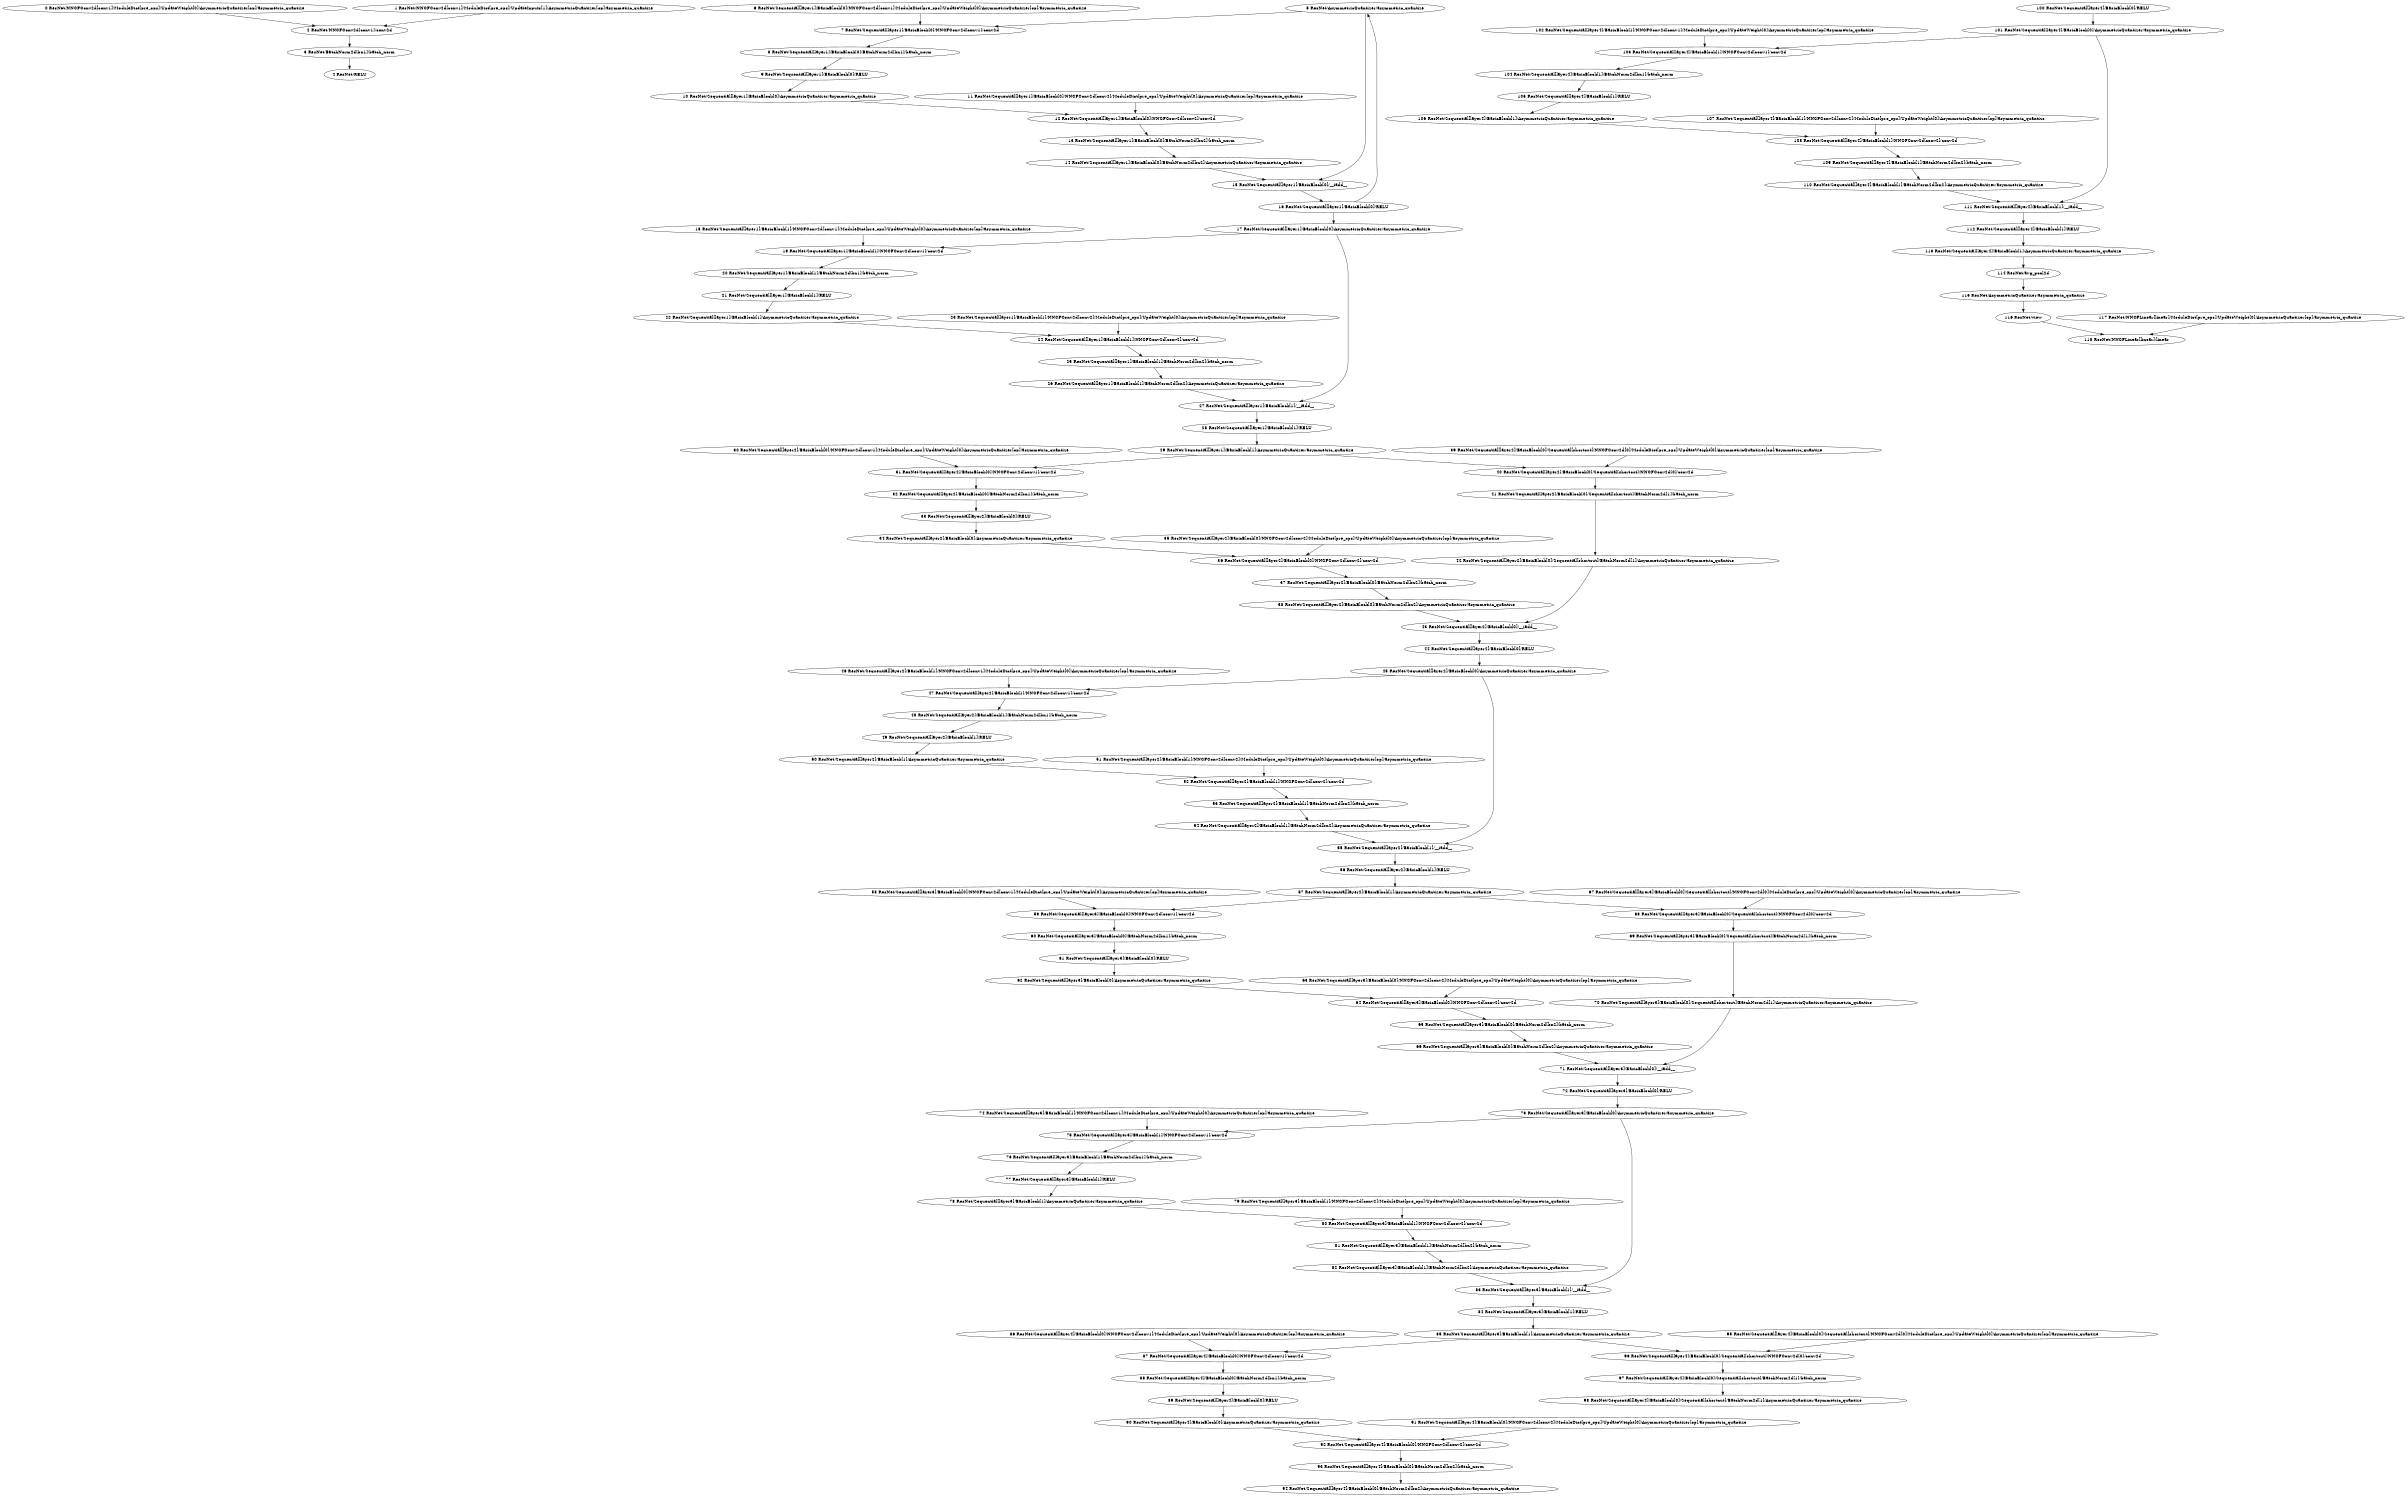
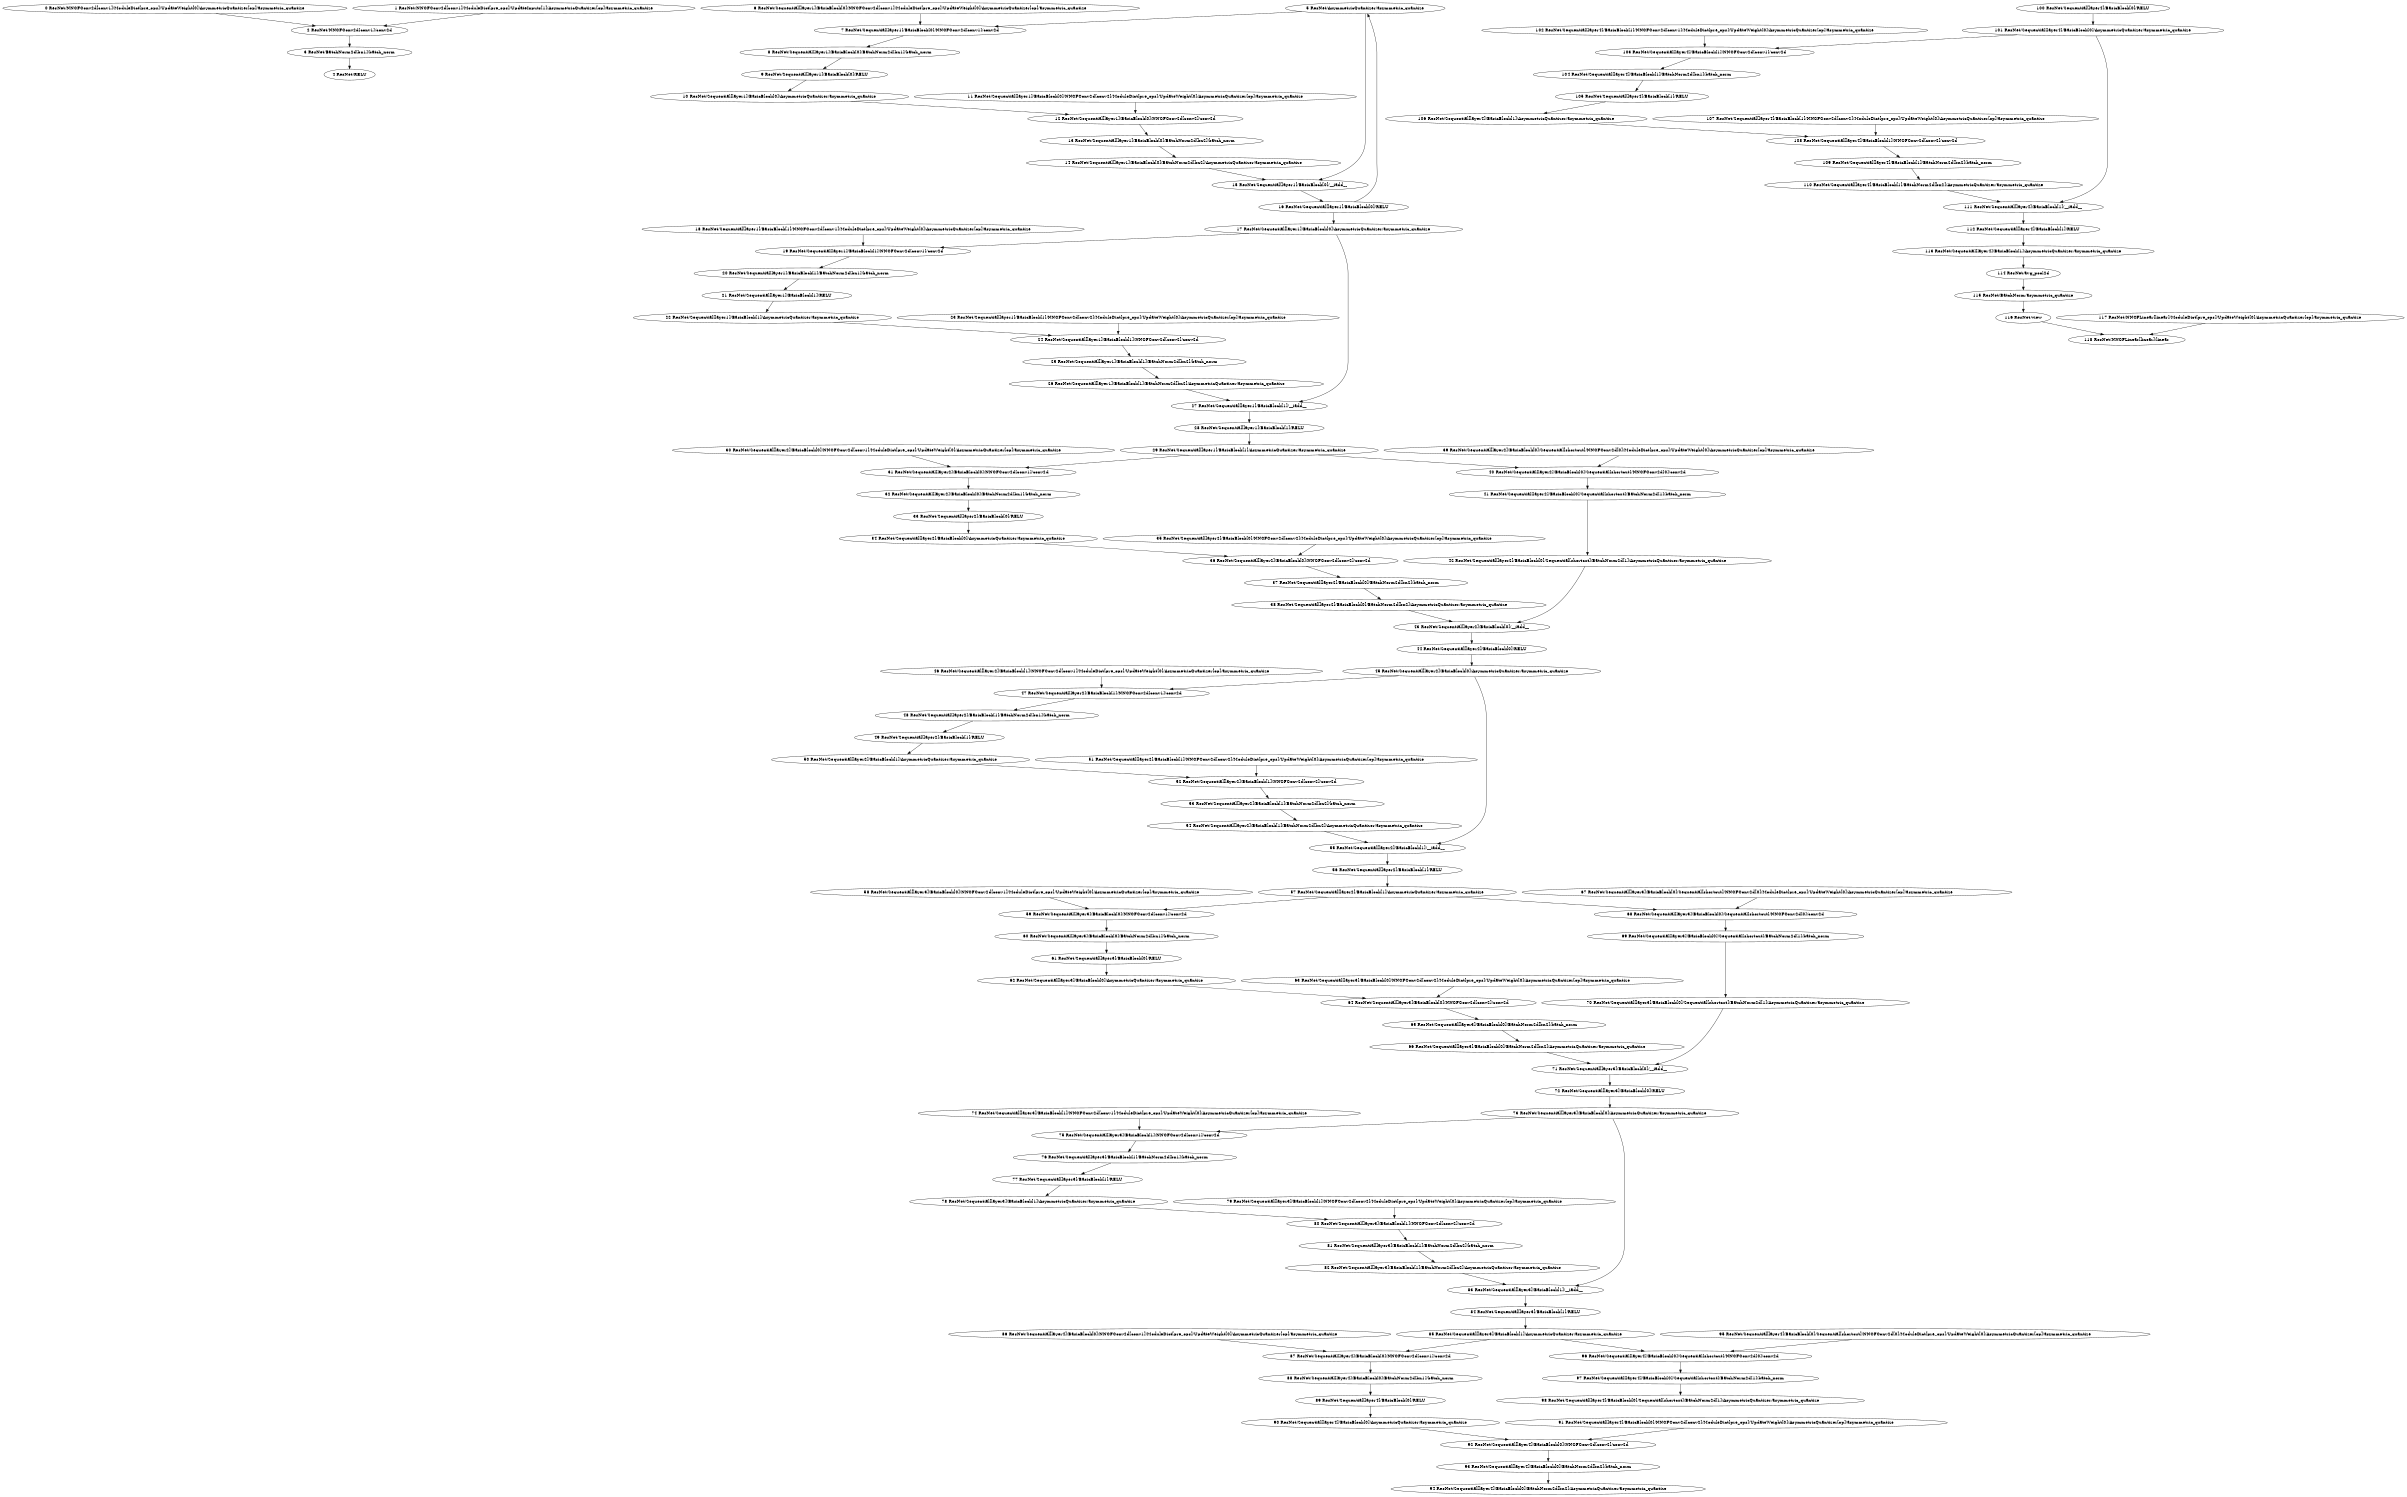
(2023, 296) -> (2023, 296)
